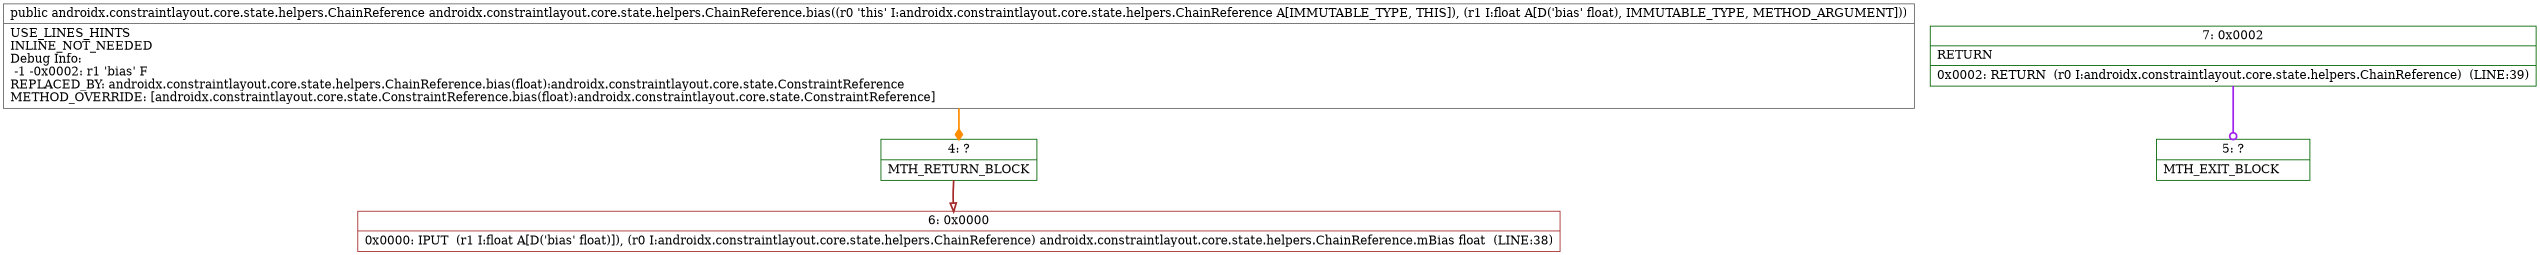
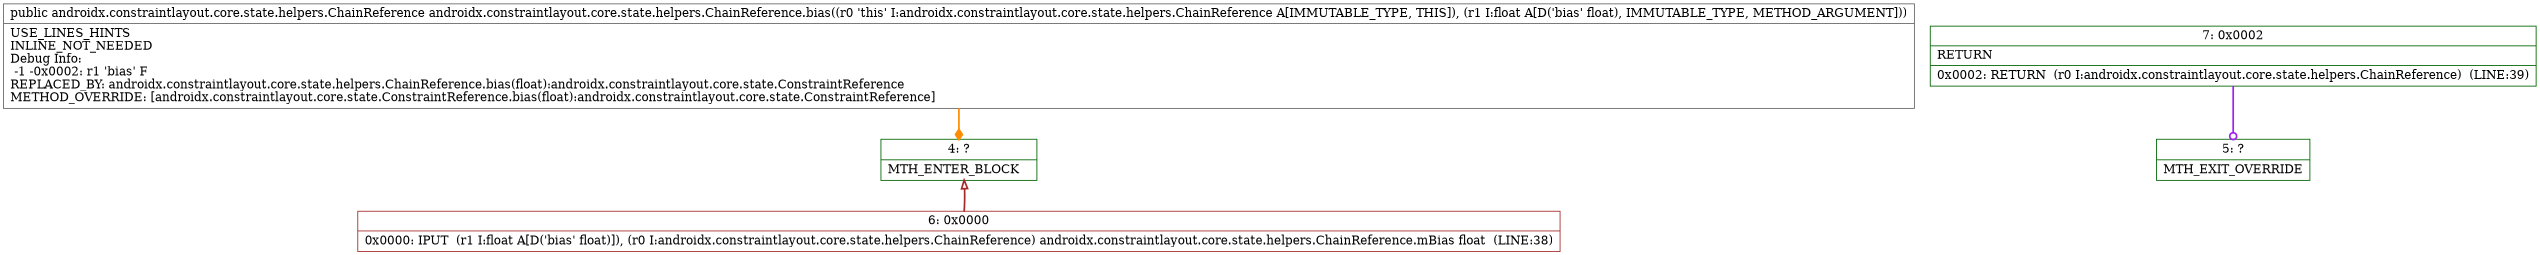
(959, 170) -> (954, 170)
(2222, 170) -> (2233, 170)
(953, 192) -> (965, 200)
